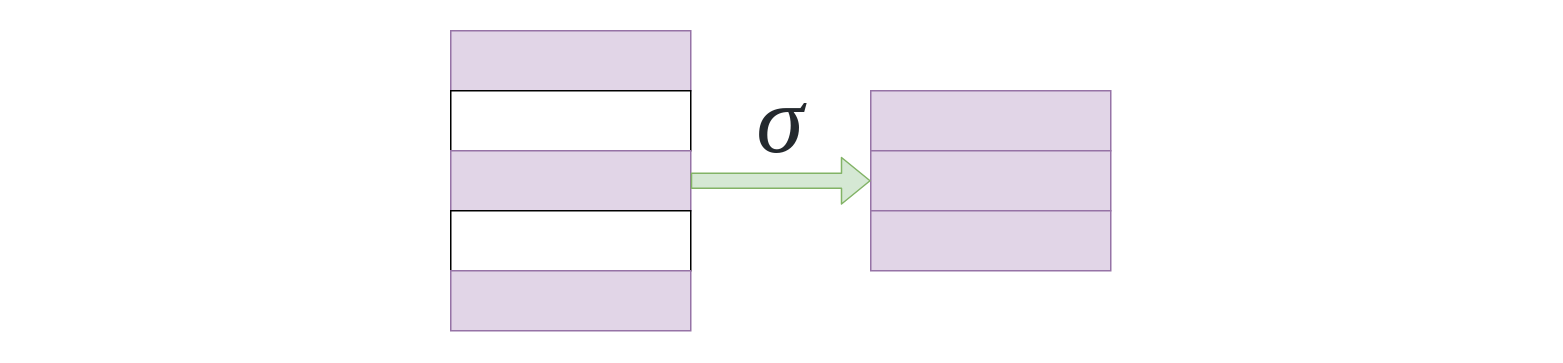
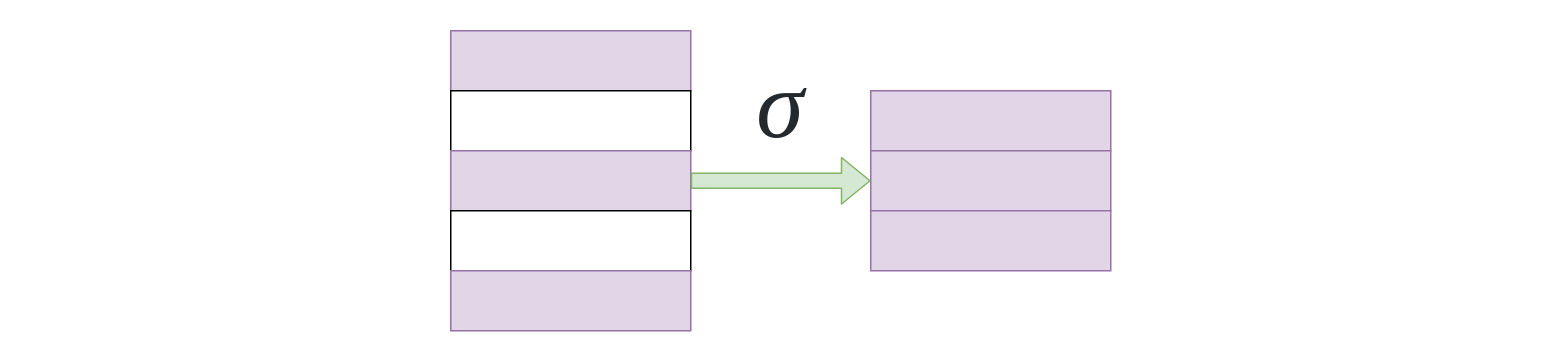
(781, 121) -> (781, 106)
